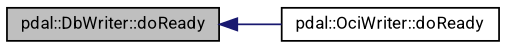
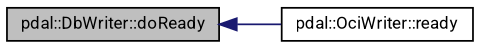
(390, 24) -> (377, 24)
